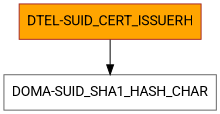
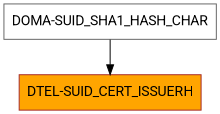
(110, 52) -> (110, 52)
